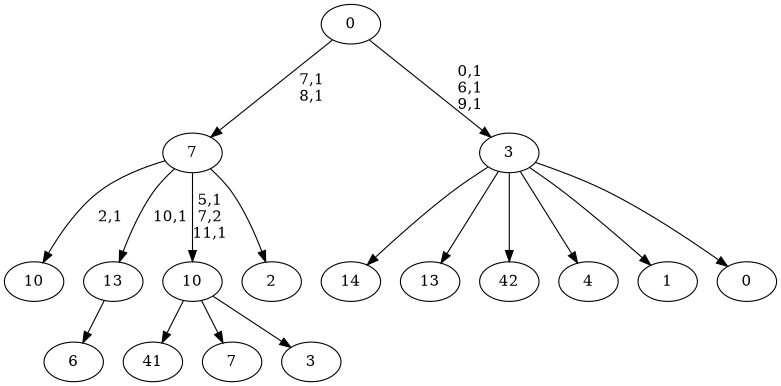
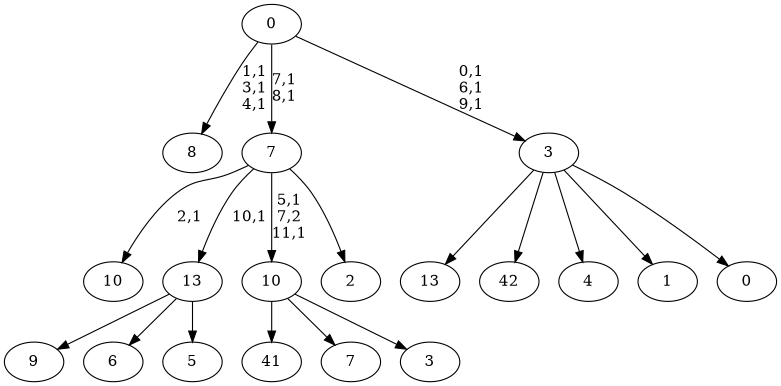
none -> (193, 153)
(351, 282) -> none
none -> (34, 362)
none -> (193, 362)
